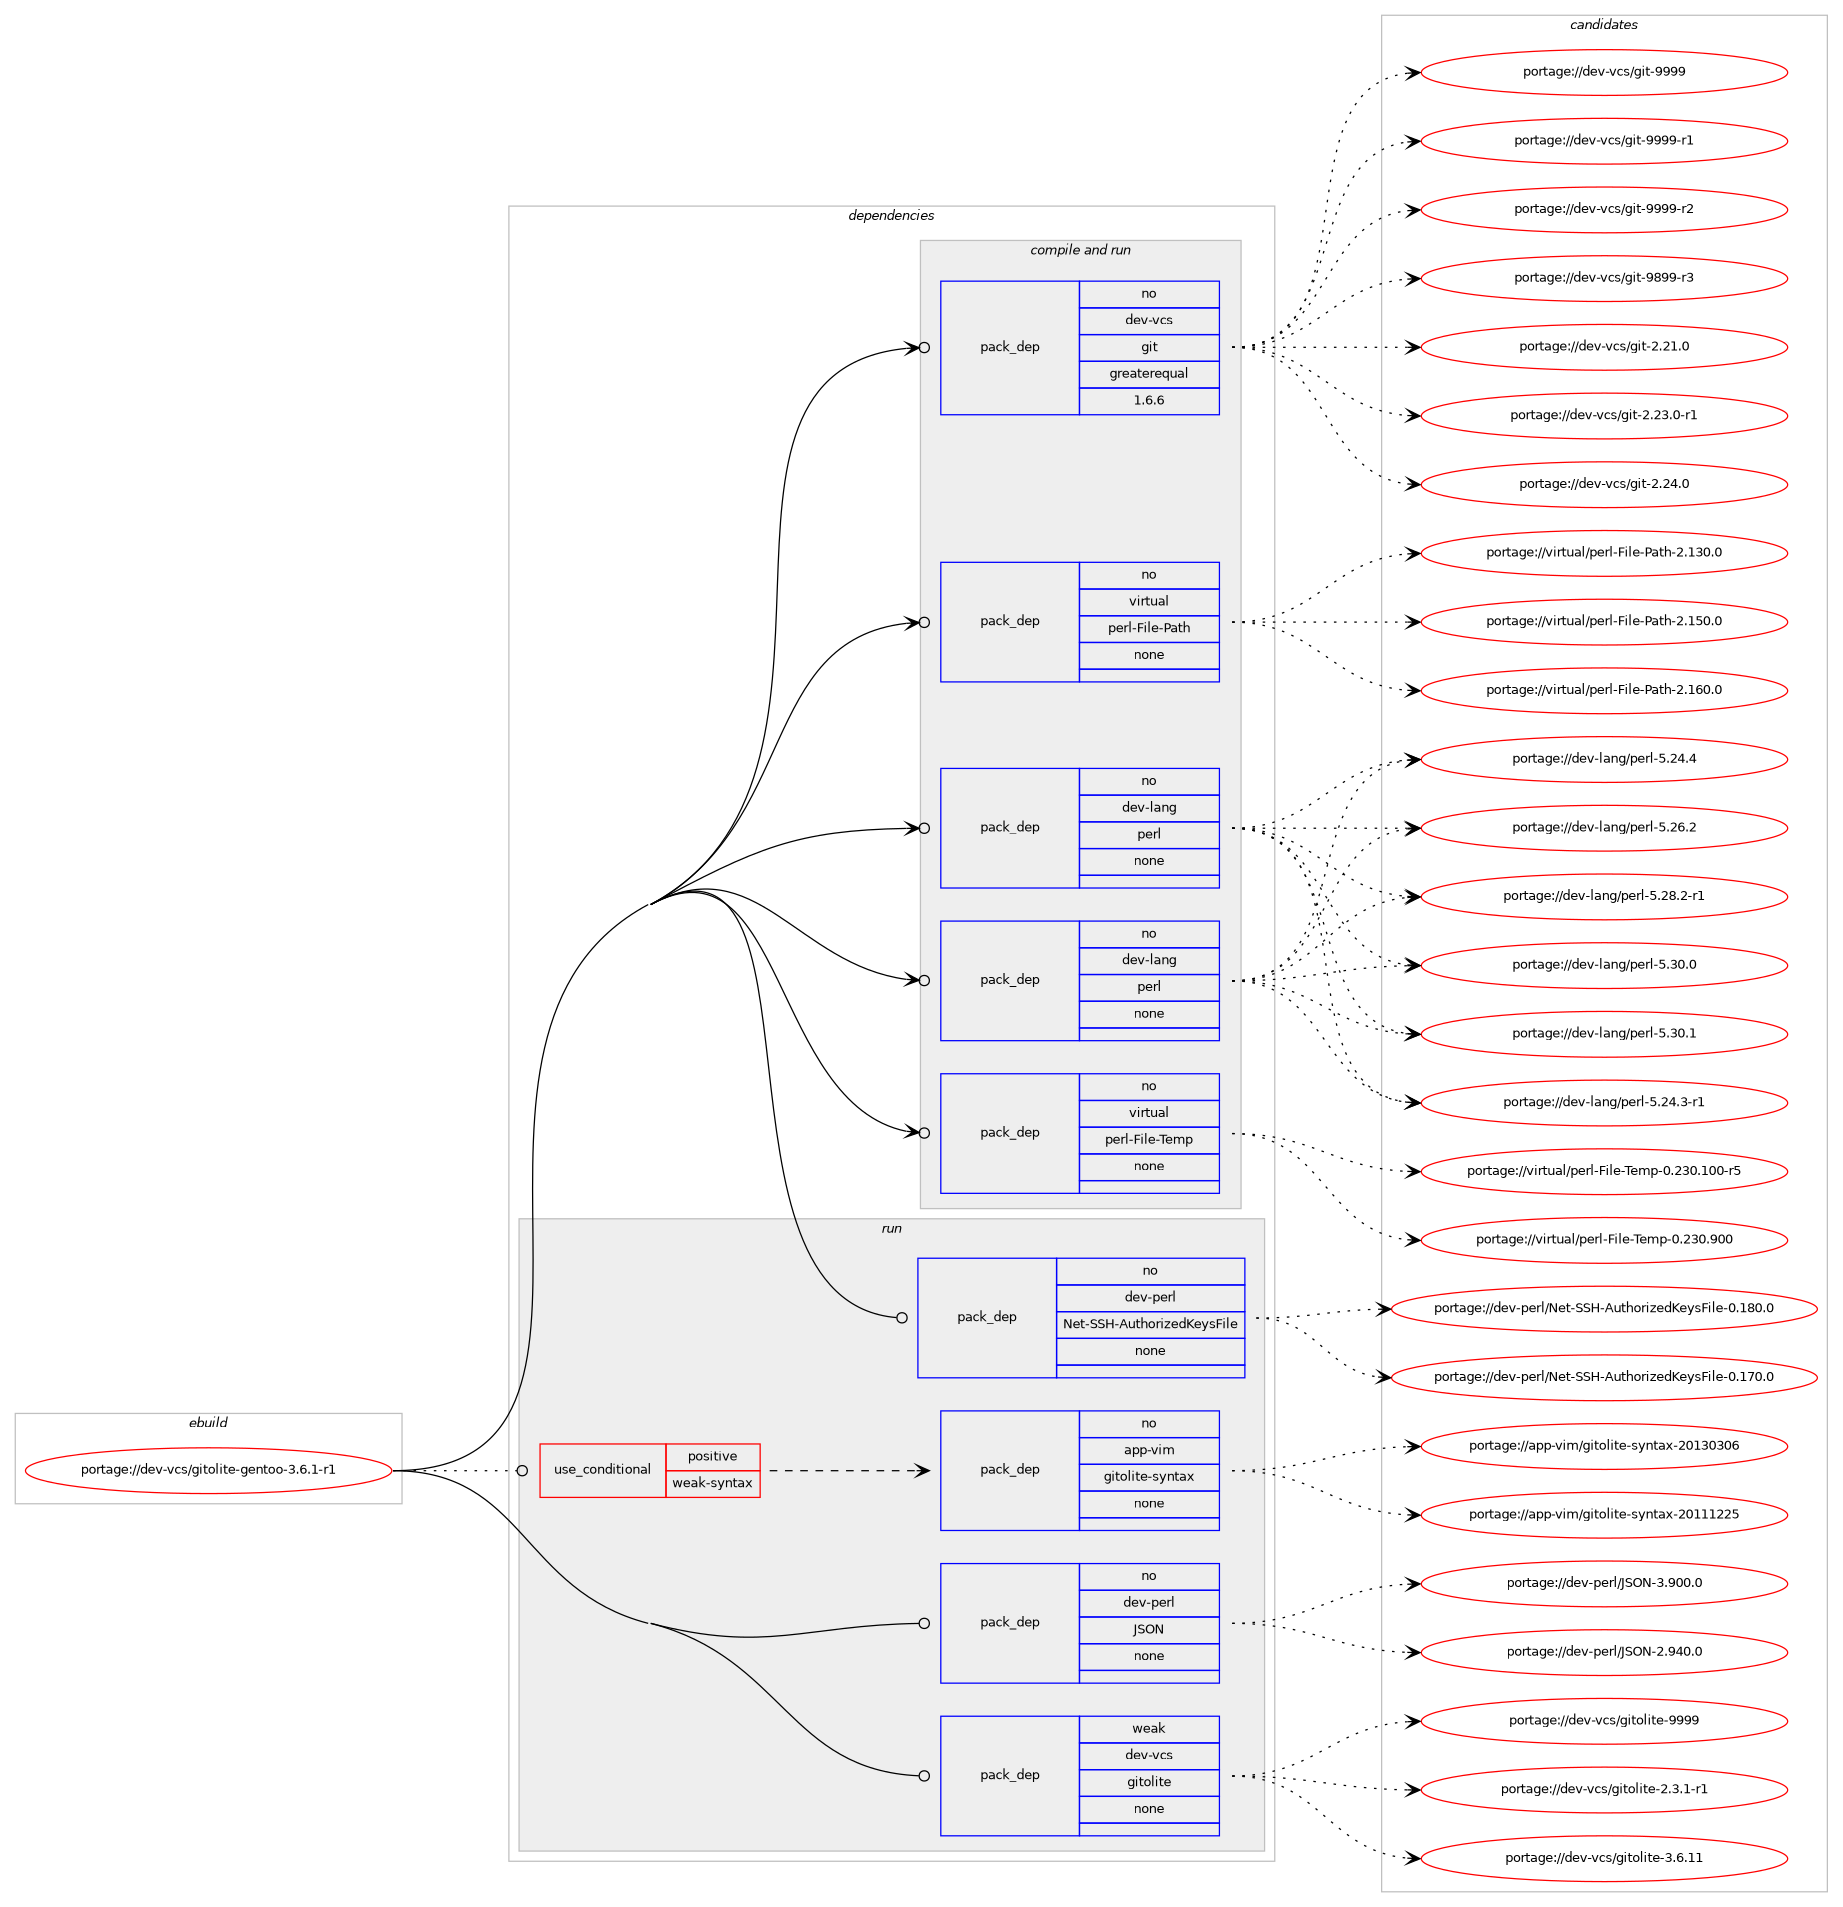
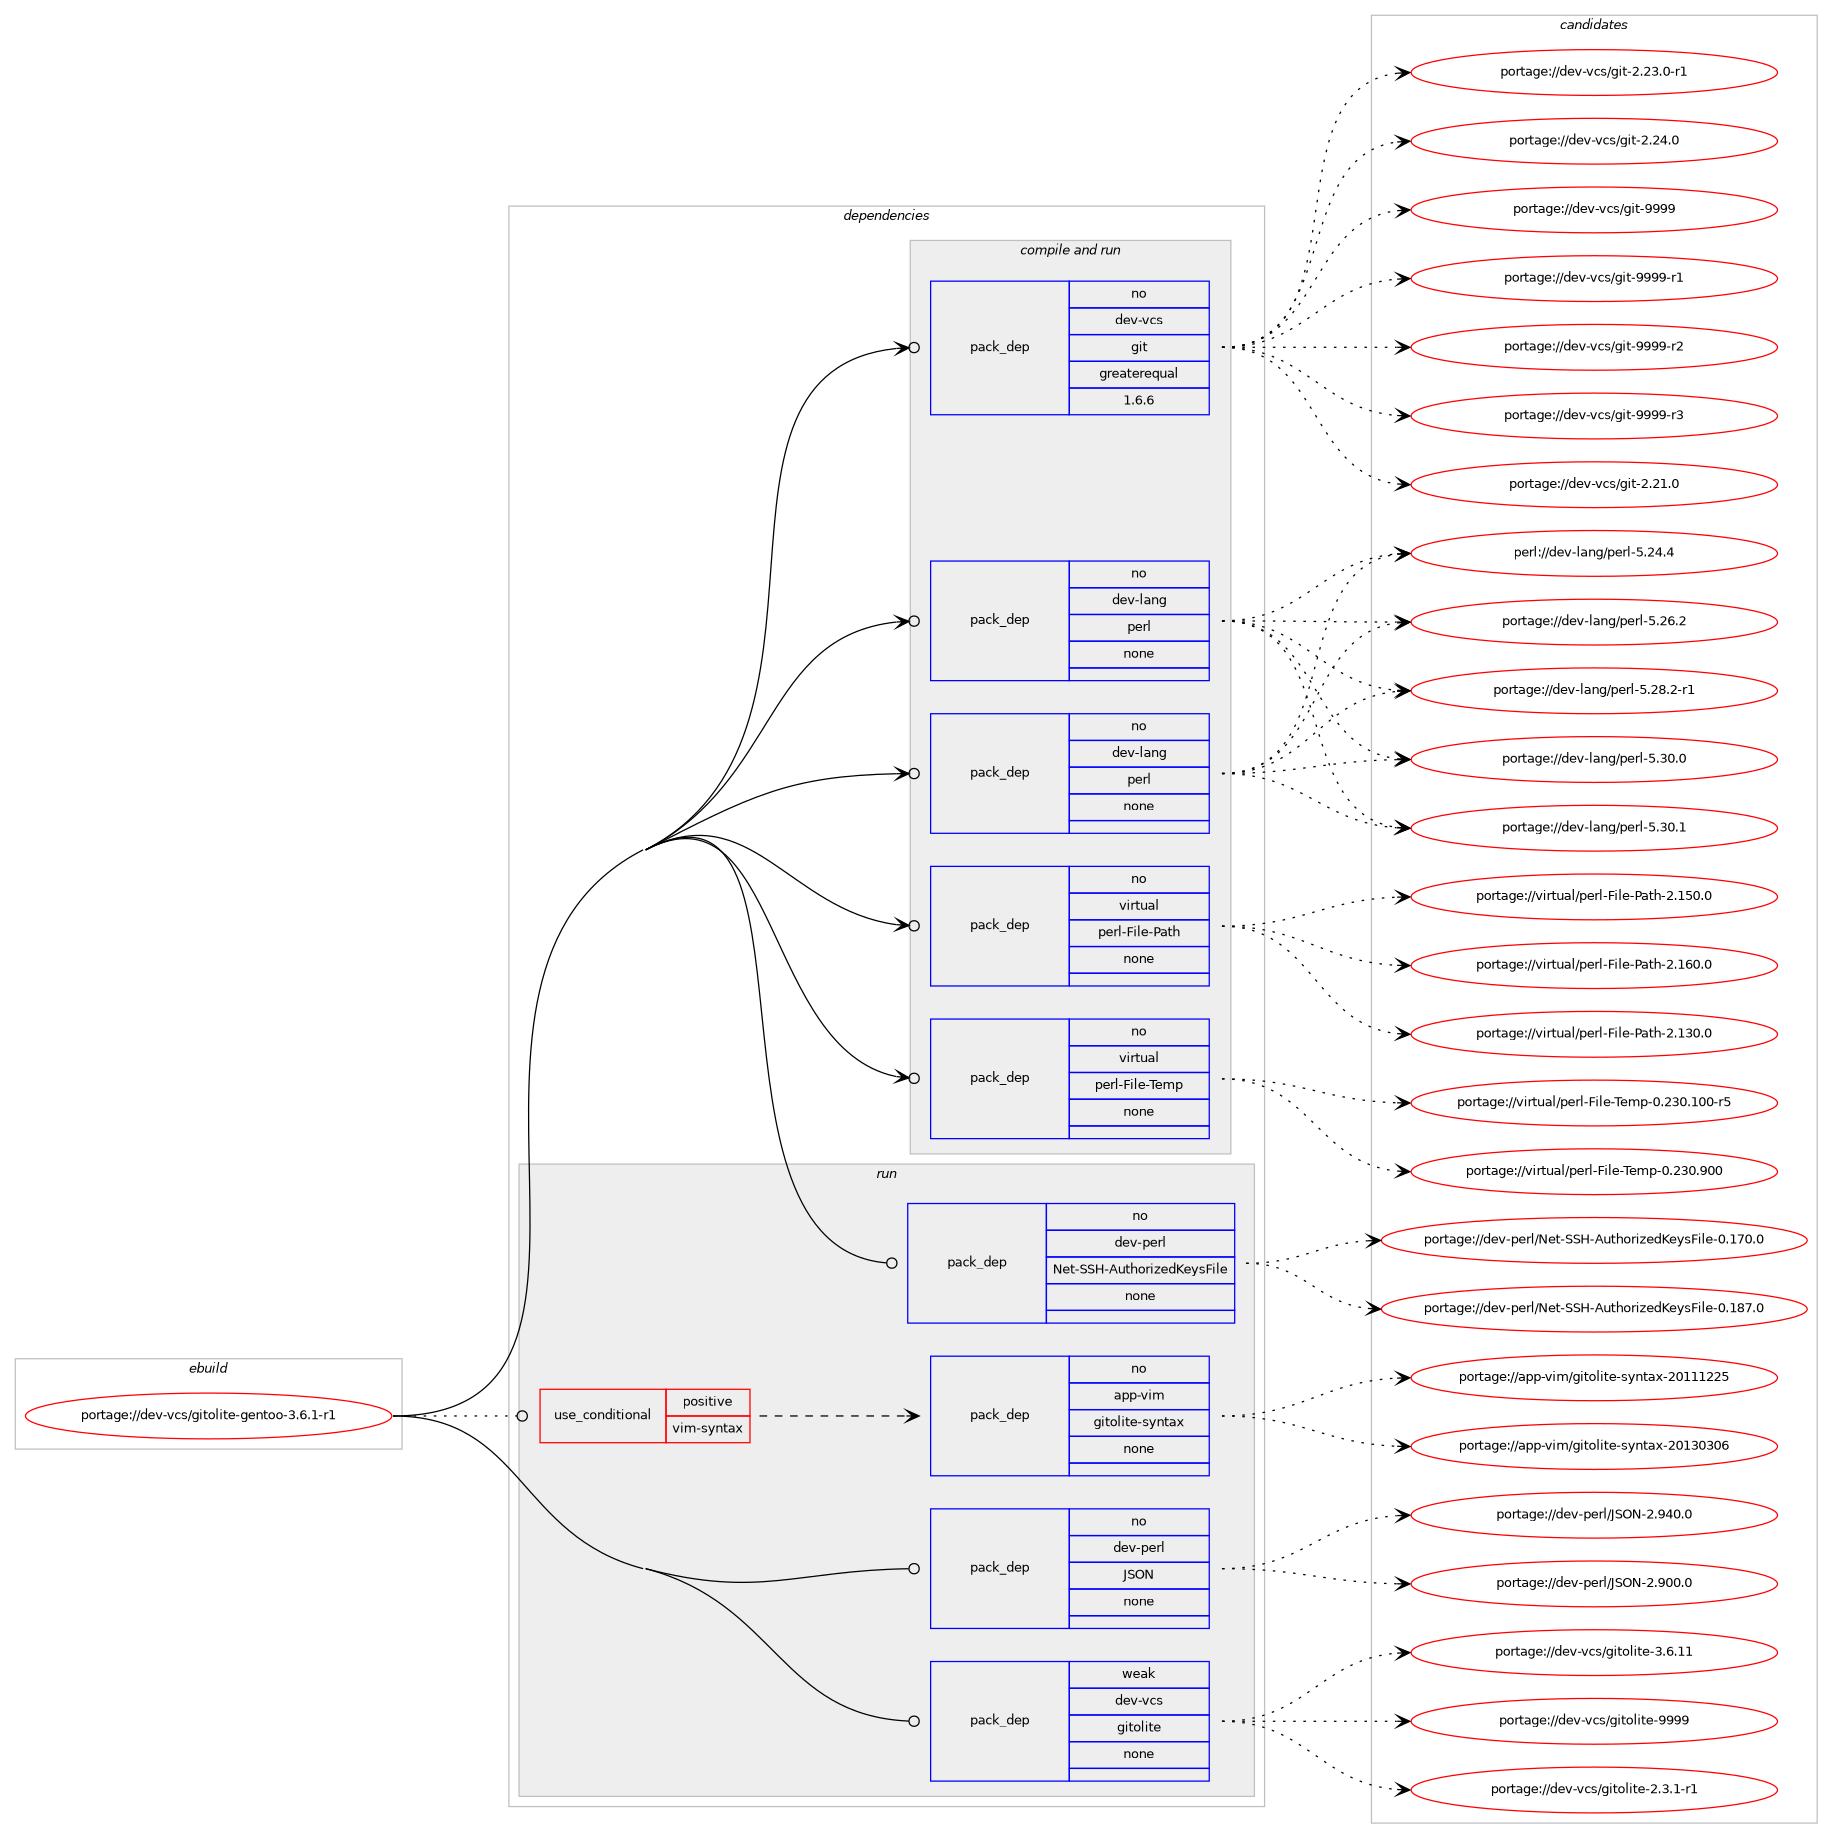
(1605, 279) -> (1594, 416)
(1605, 760) -> (1594, 553)
(1605, 1103) -> none
(1605, 1309) -> (1594, 1309)
(713, 1483) -> (708, 1429)
(1605, 1584) -> (1594, 1584)
